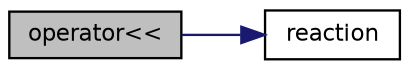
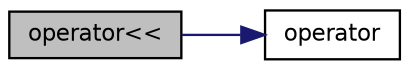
(332, 35) -> (332, 35)
